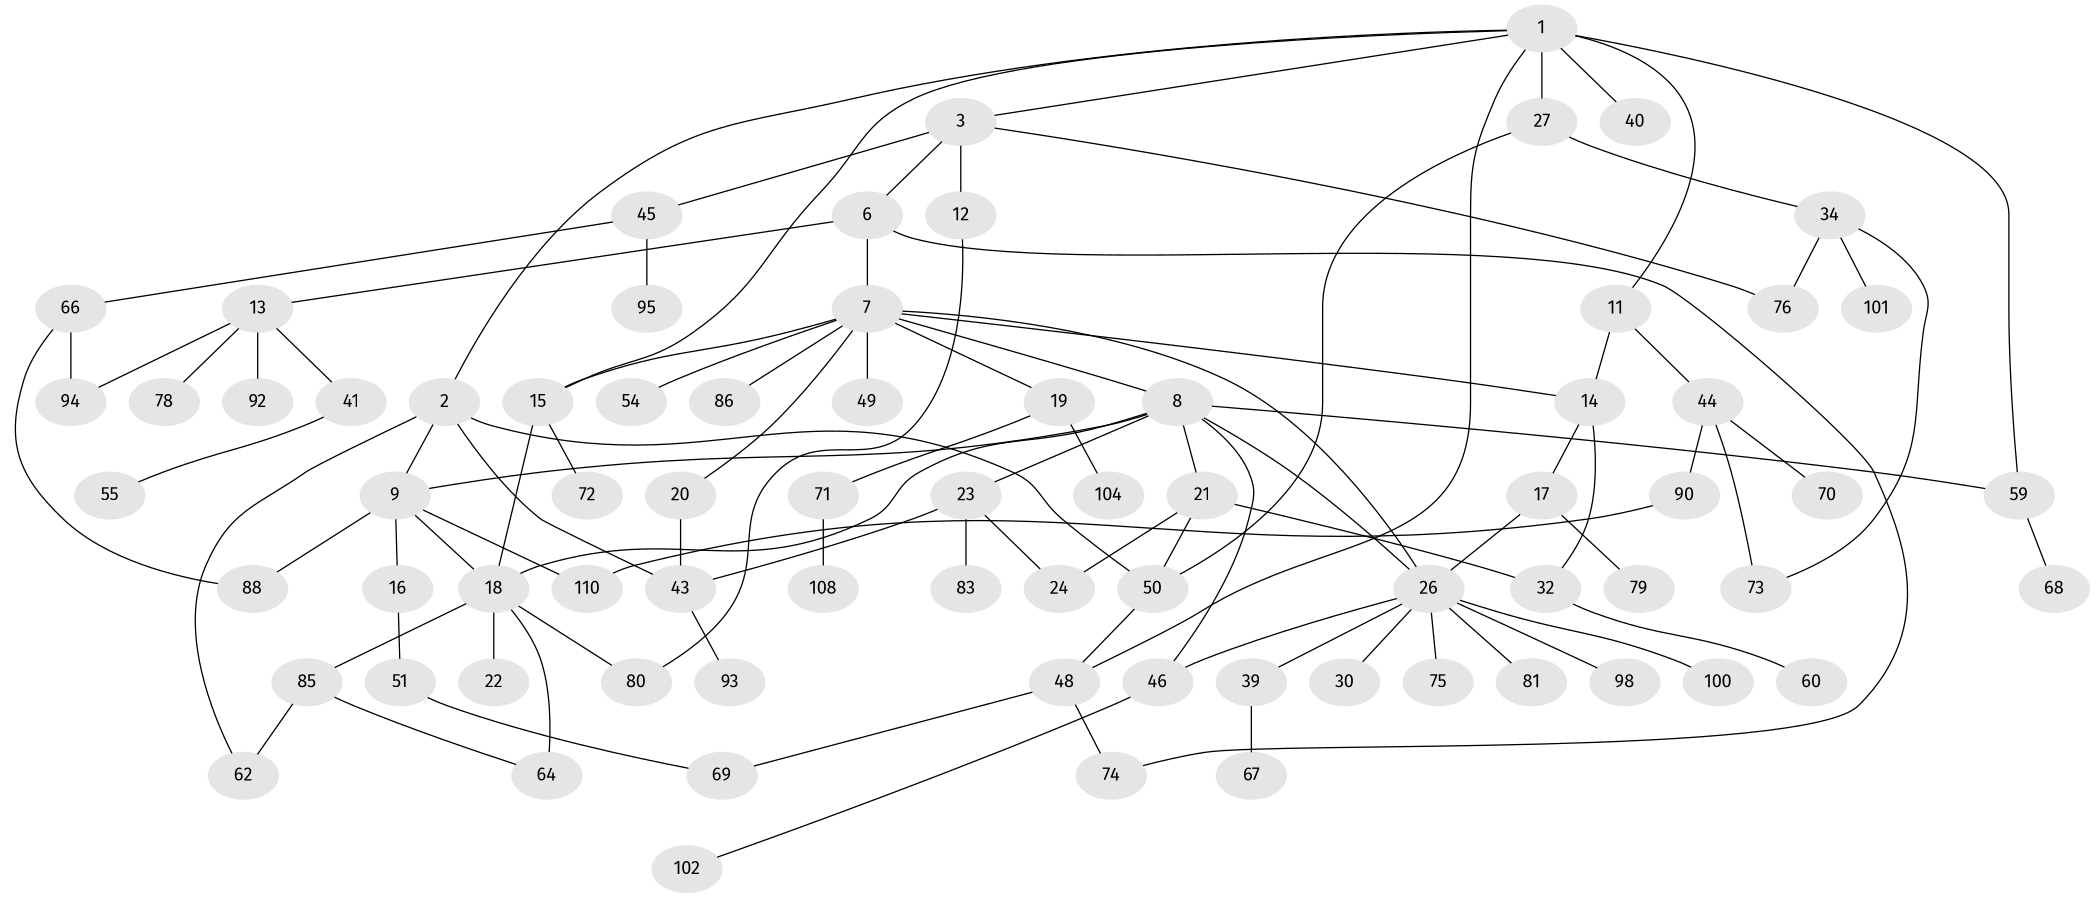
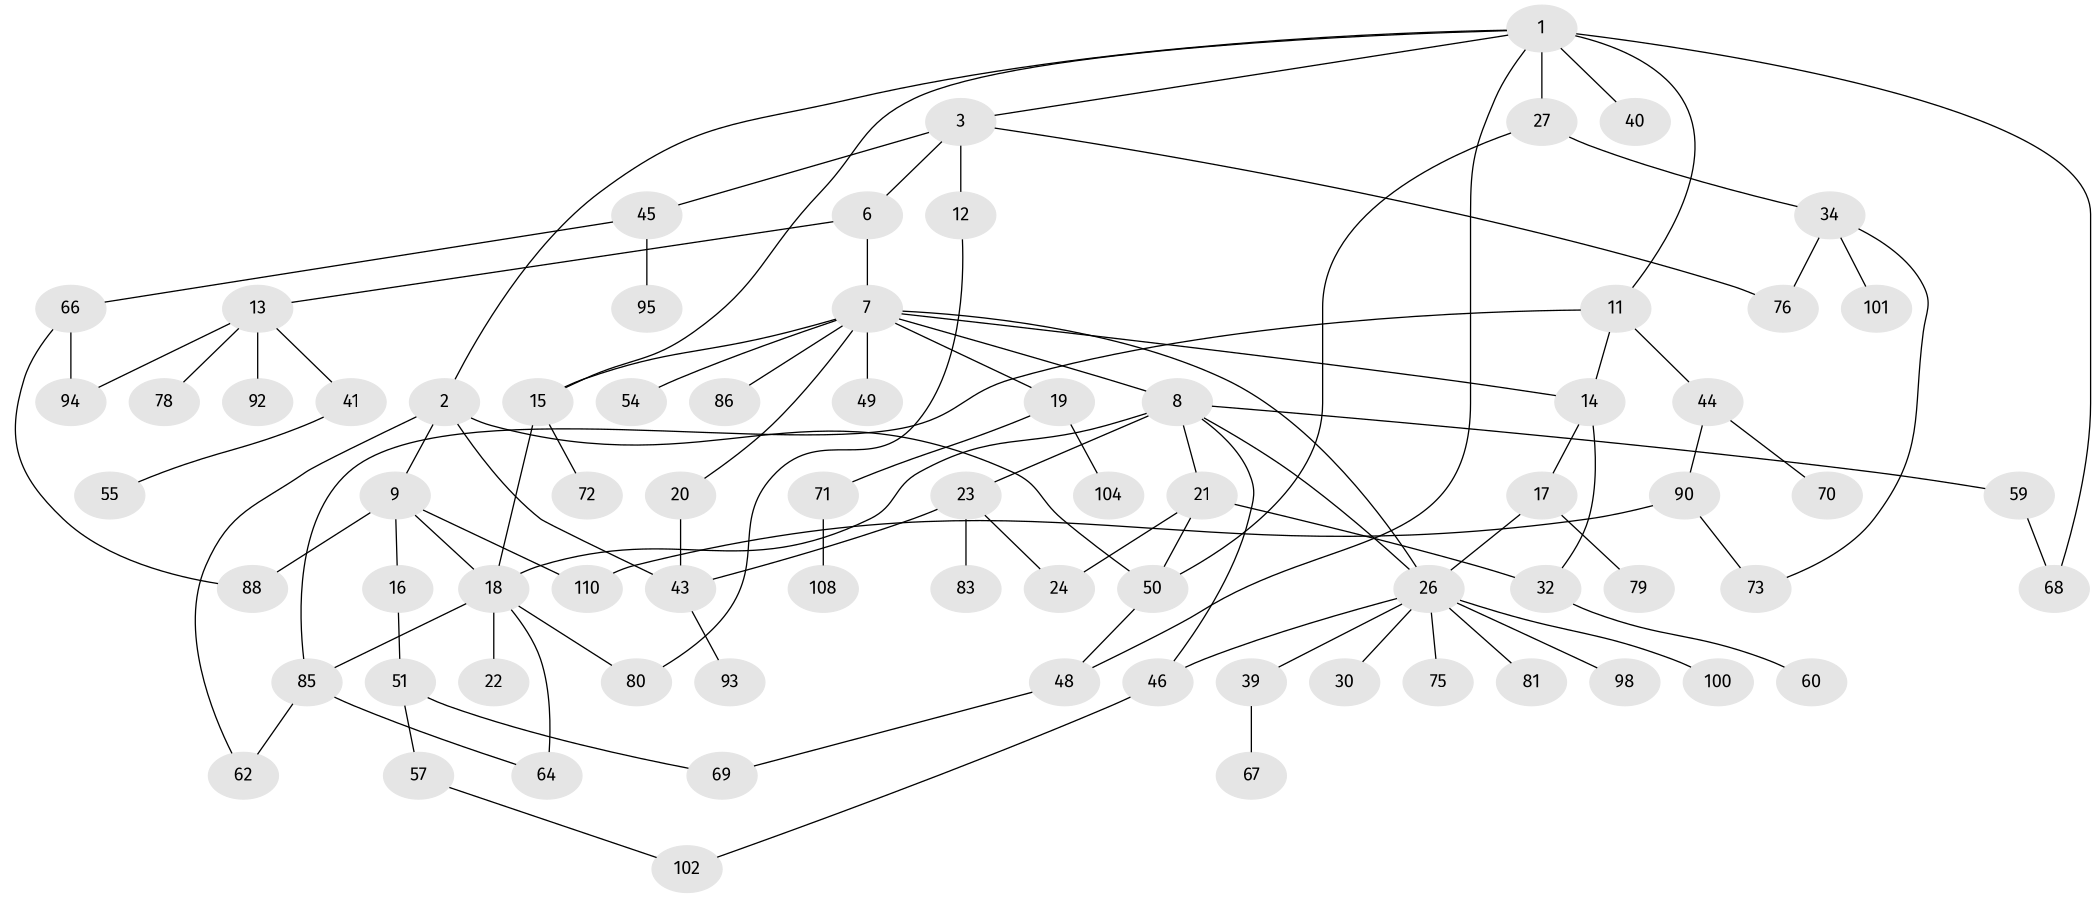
(1932, 137) -> (2022, 140)
none -> (940, 416)
(771, 457) -> none
(1737, 494) -> (1720, 542)
none -> (419, 776)
(1111, 776) -> none
